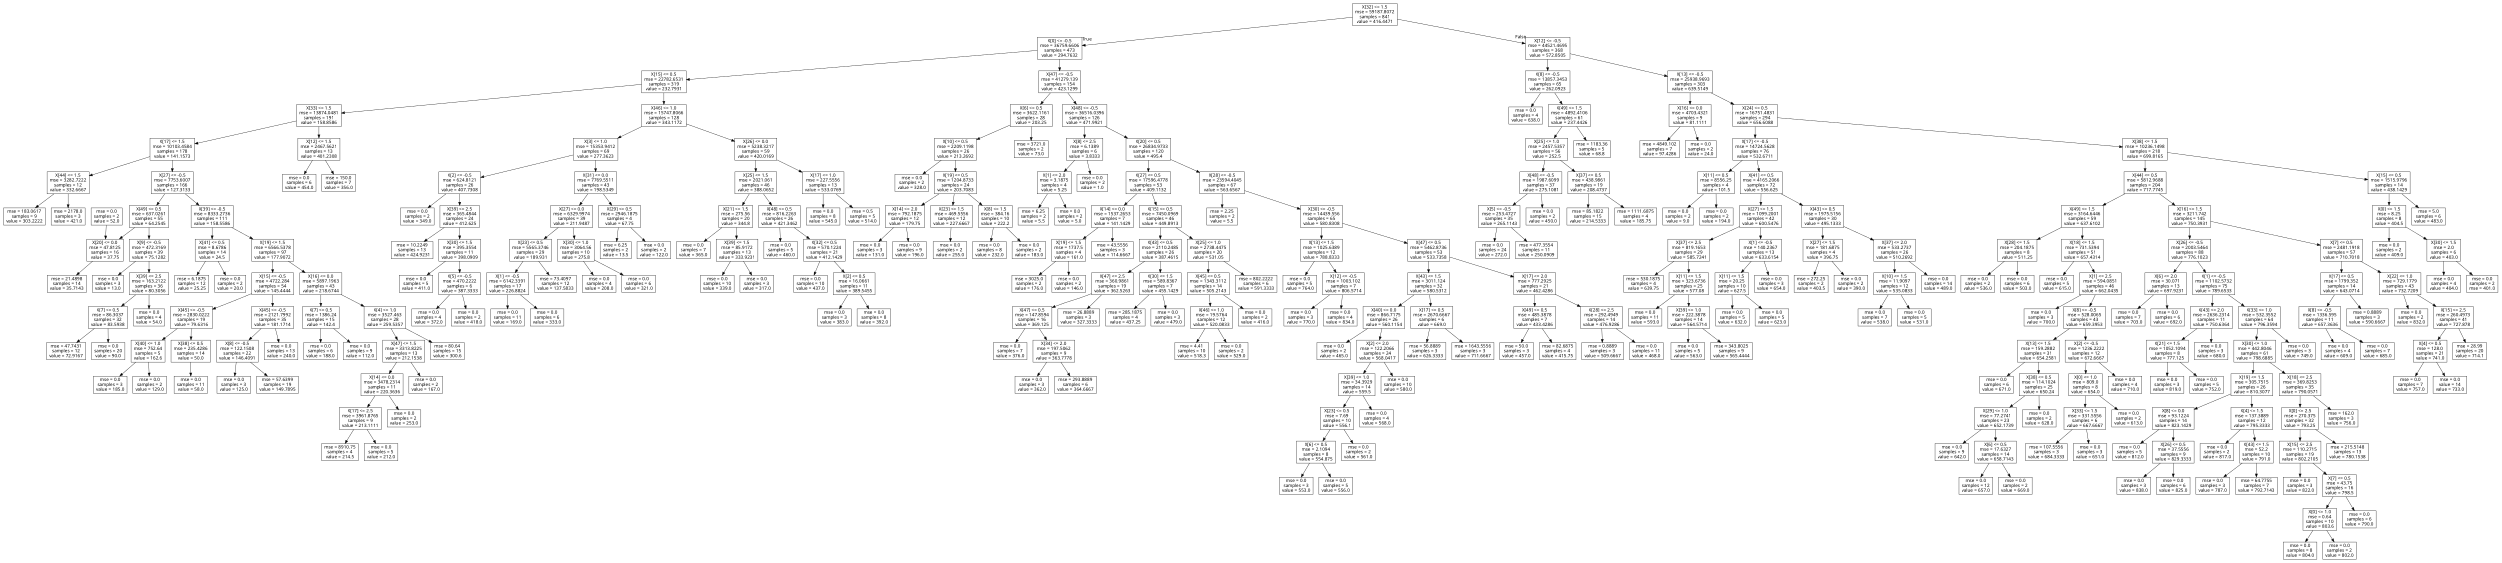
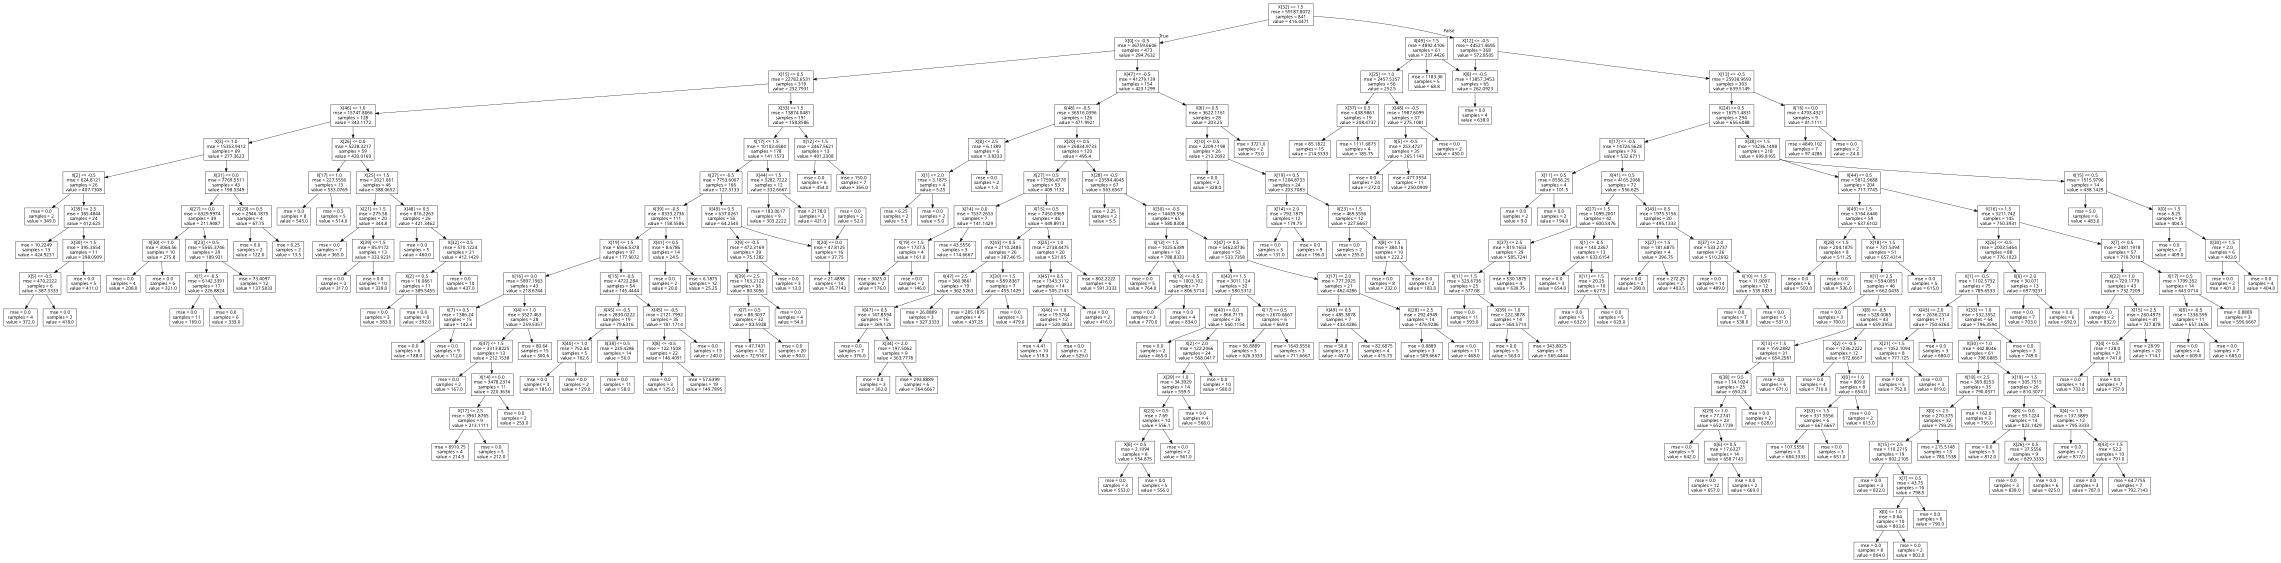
(1558, 97) -> (1449, 64)
(974, 199) -> (1368, 232)
(2450, 385) -> (2070, 385)
